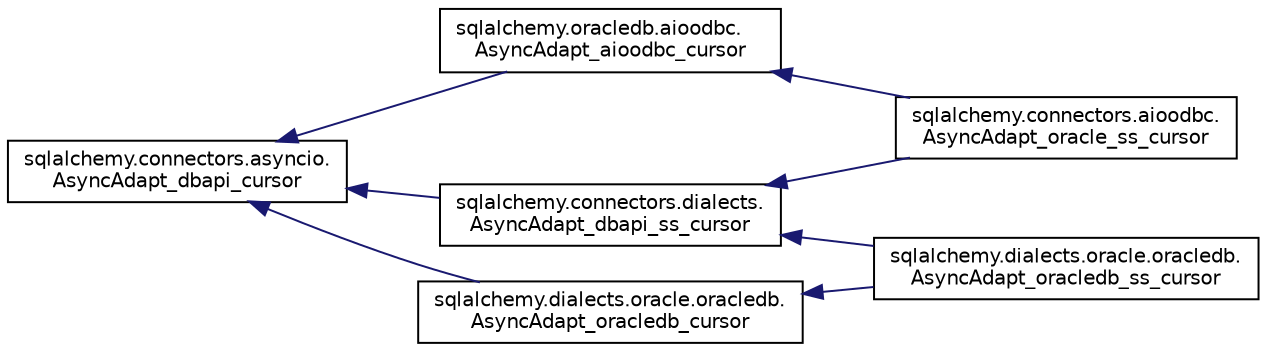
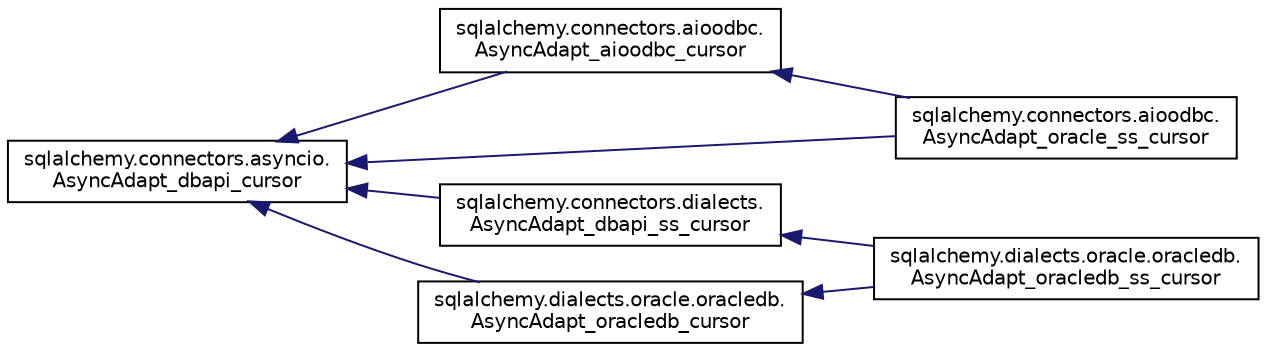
(610, 41) -> (610, 41)
(848, 170) -> (631, 149)
